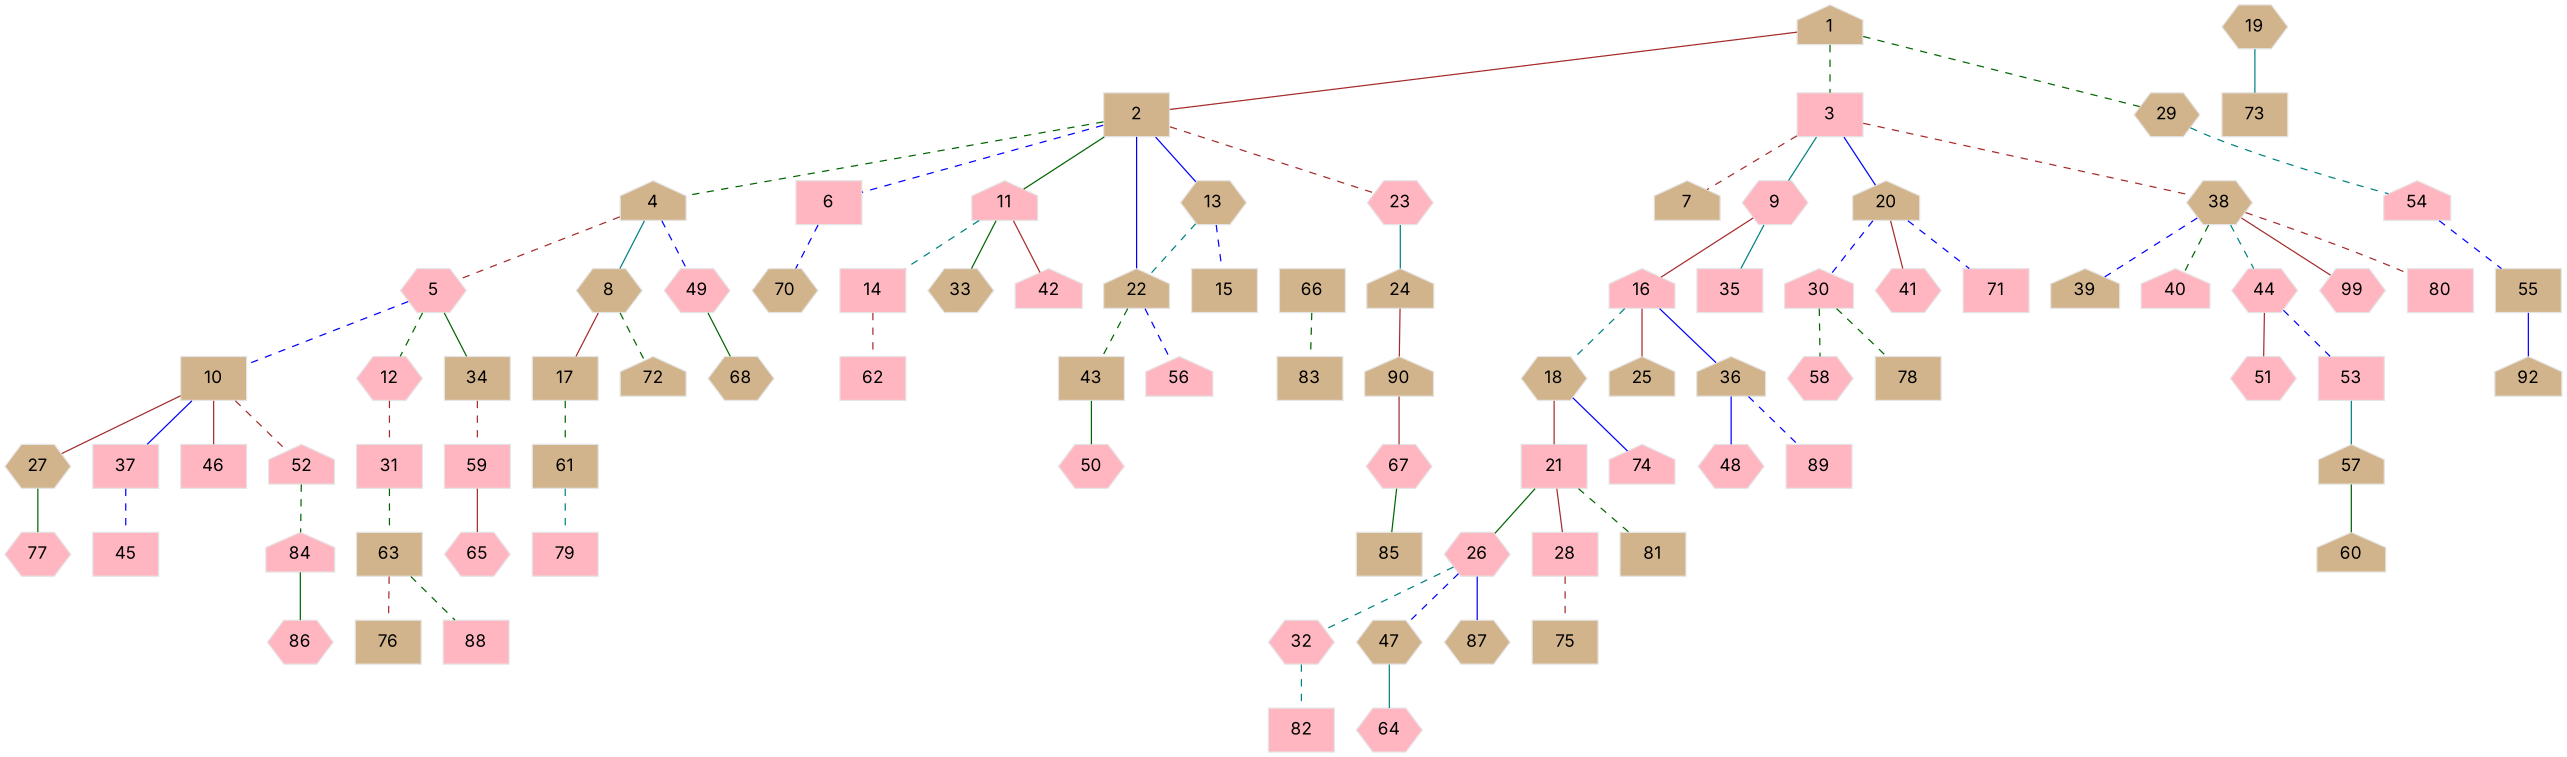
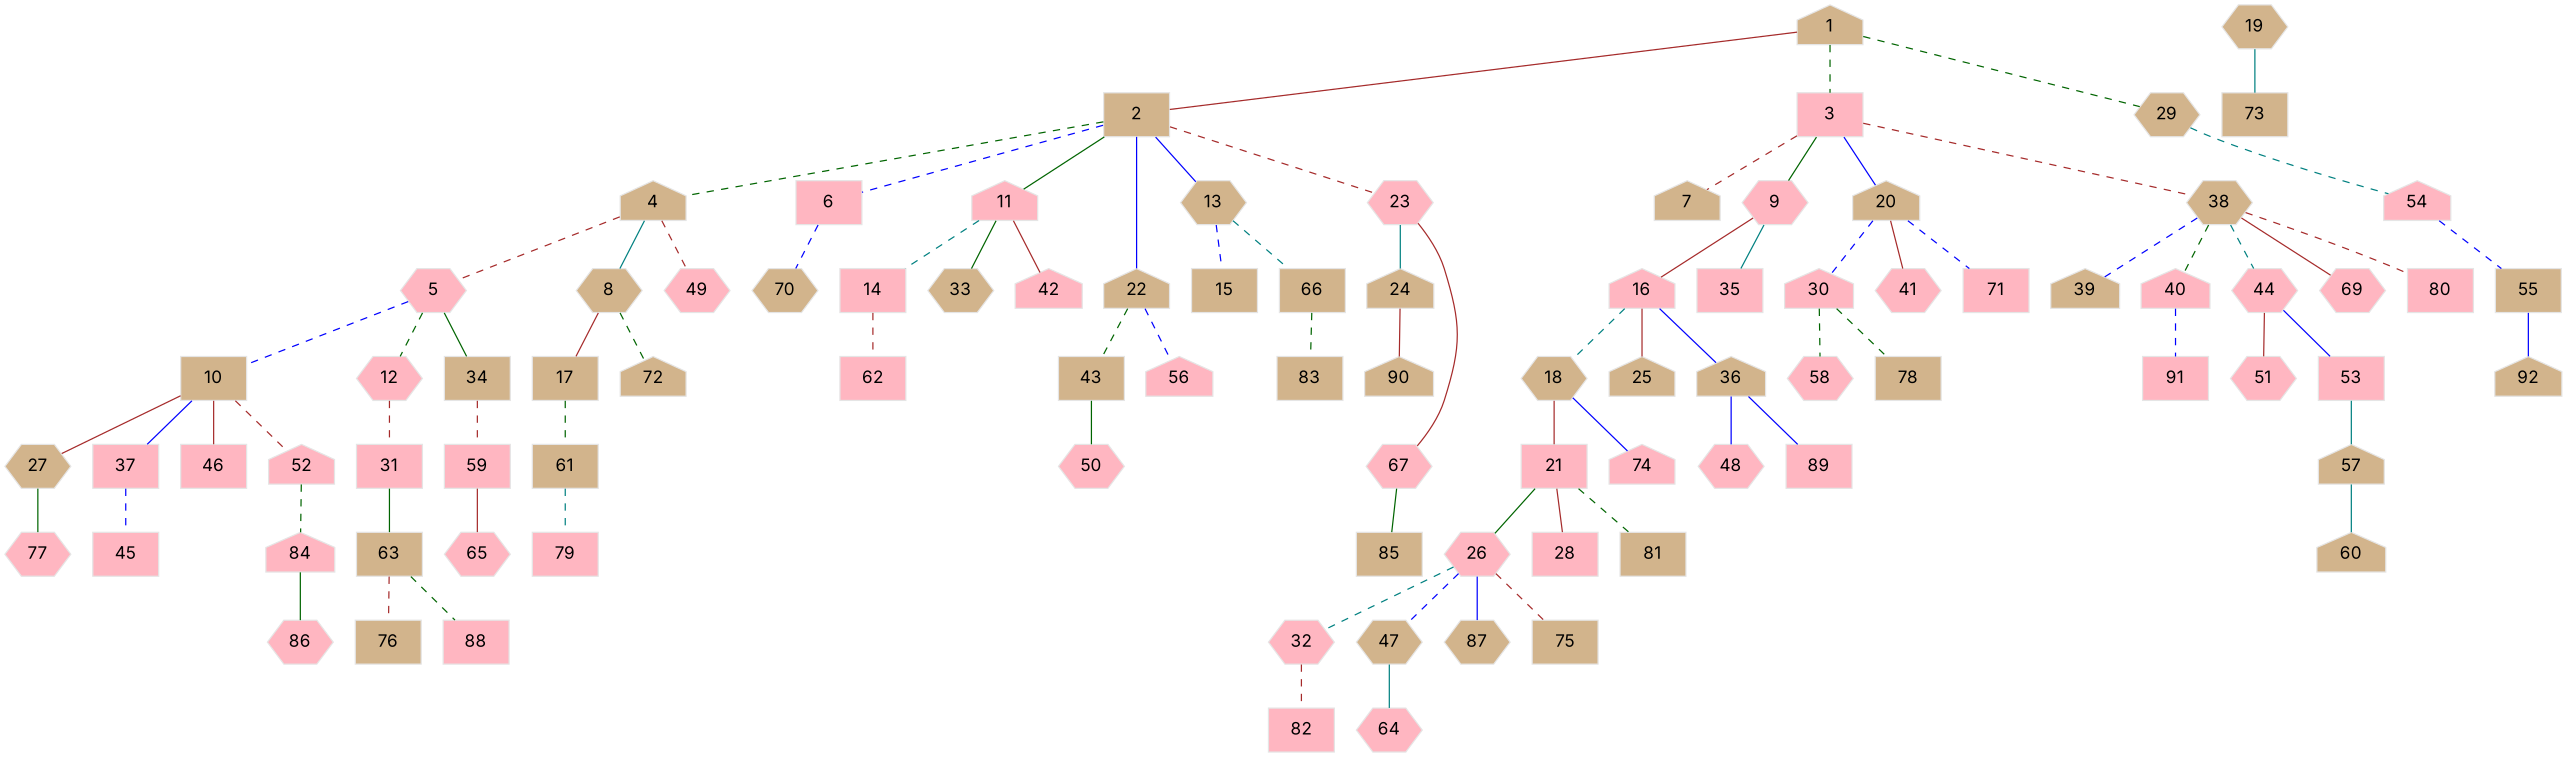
(1802, 159) -> (1802, 159)
(674, 245) -> (674, 245)
(1173, 249) -> (1261, 245)
(2353, 291) -> (2353, 291)
(2307, 333) -> (2307, 333)
(741, 378) -> none
none -> (2176, 378)
(1399, 420) -> (1457, 335)
(1773, 420) -> (1773, 420)
(2351, 508) -> (2351, 508)
(389, 510) -> (389, 510)
(1565, 598) -> (1520, 597)
(1301, 686) -> (1301, 686)
